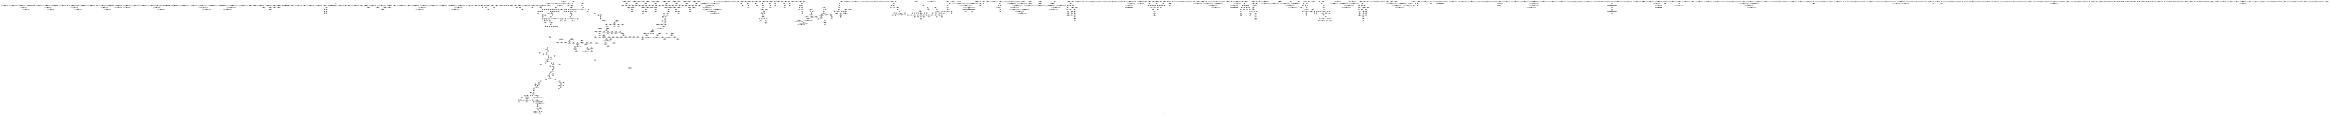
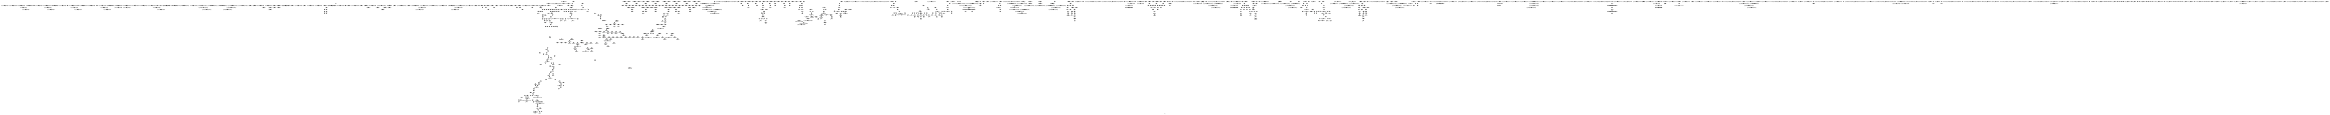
(595, 37) -> none
